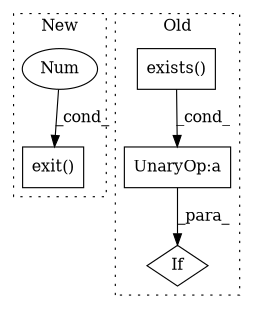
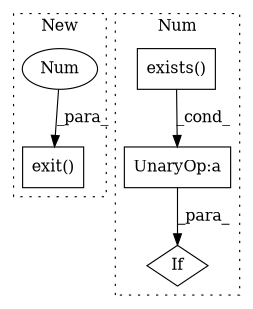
(177, 27) -> (177, 27)
(83, 118) -> (83, 118)
